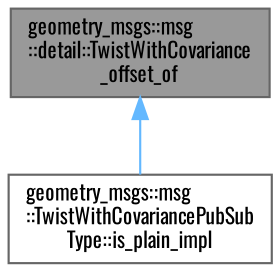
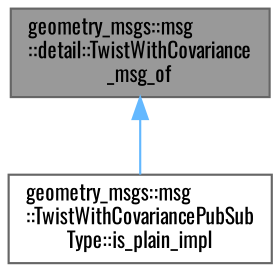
(140, 53) -> (140, 53)
